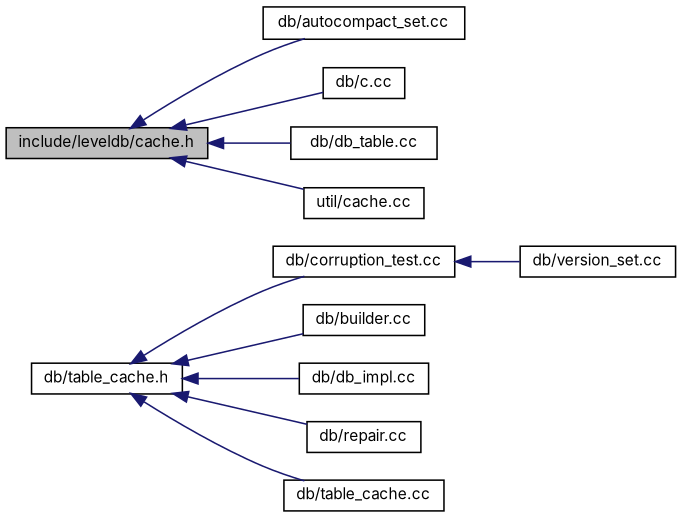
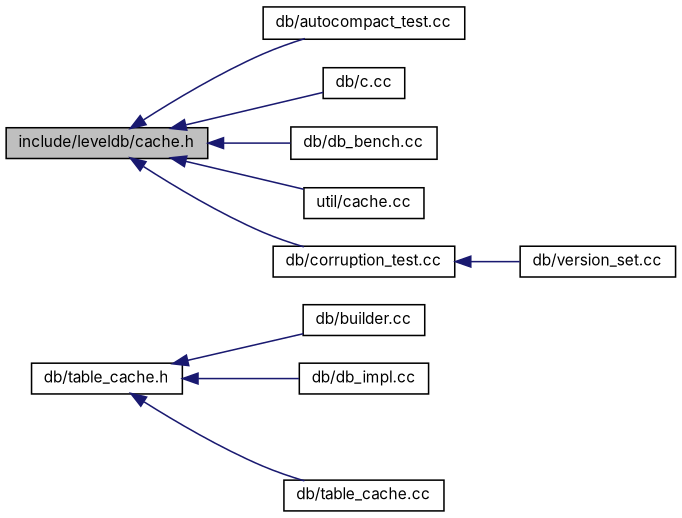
(364, 23) -> (364, 23)
(364, 143) -> (364, 143)
(222, 311) -> (221, 212)
(364, 437) -> none
